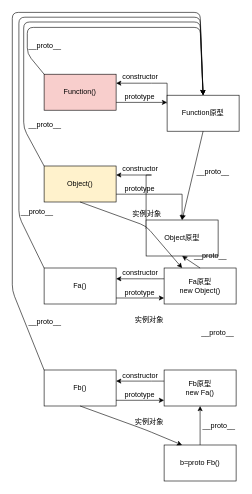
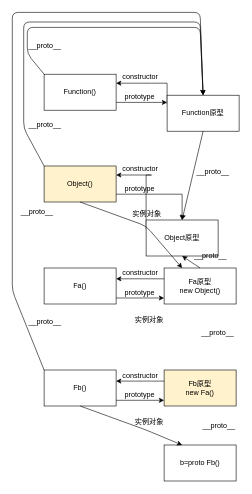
(19, 56) -> none
(80, 92) -> (80, 92)
(200, 388) -> (200, 388)
(200, 411) -> none
